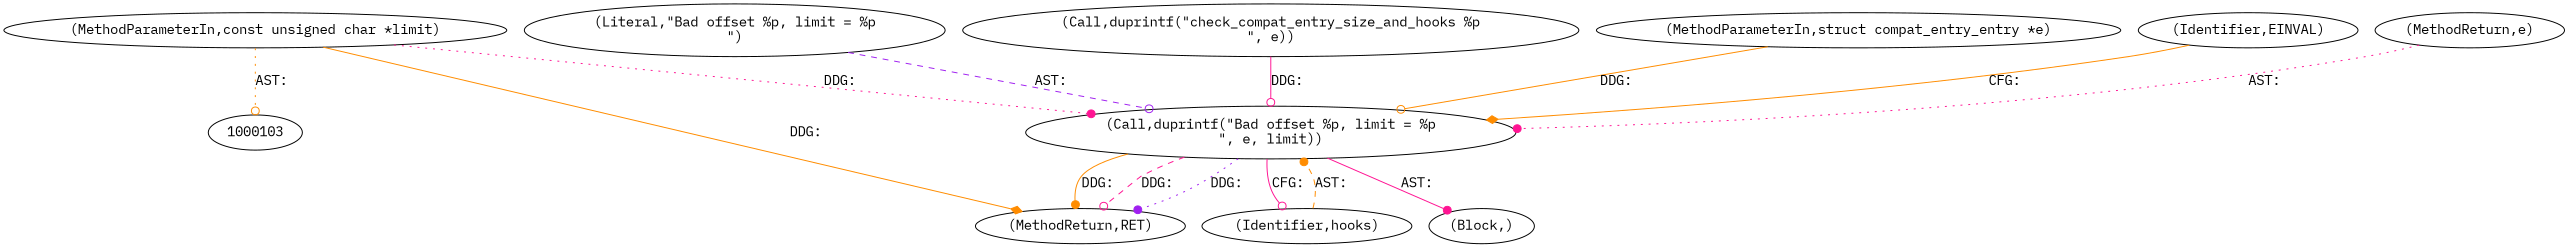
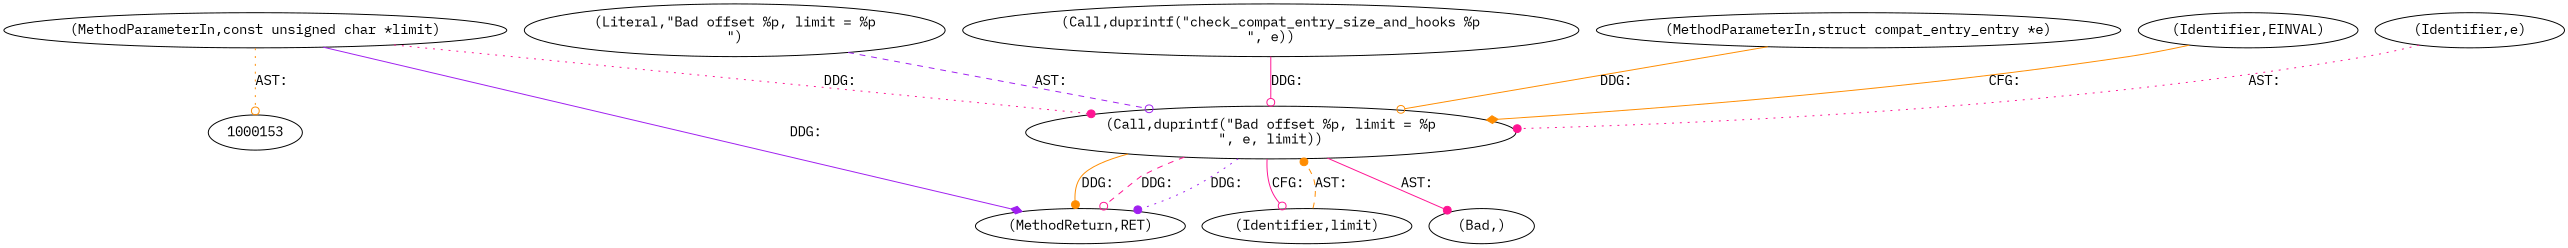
(2470, 30) -> (2470, 30)
(667, 128) -> (667, 128)
(255, 133) -> (255, 133)
(1307, 226) -> (1307, 226)
(1482, 226) -> (1482, 226)
